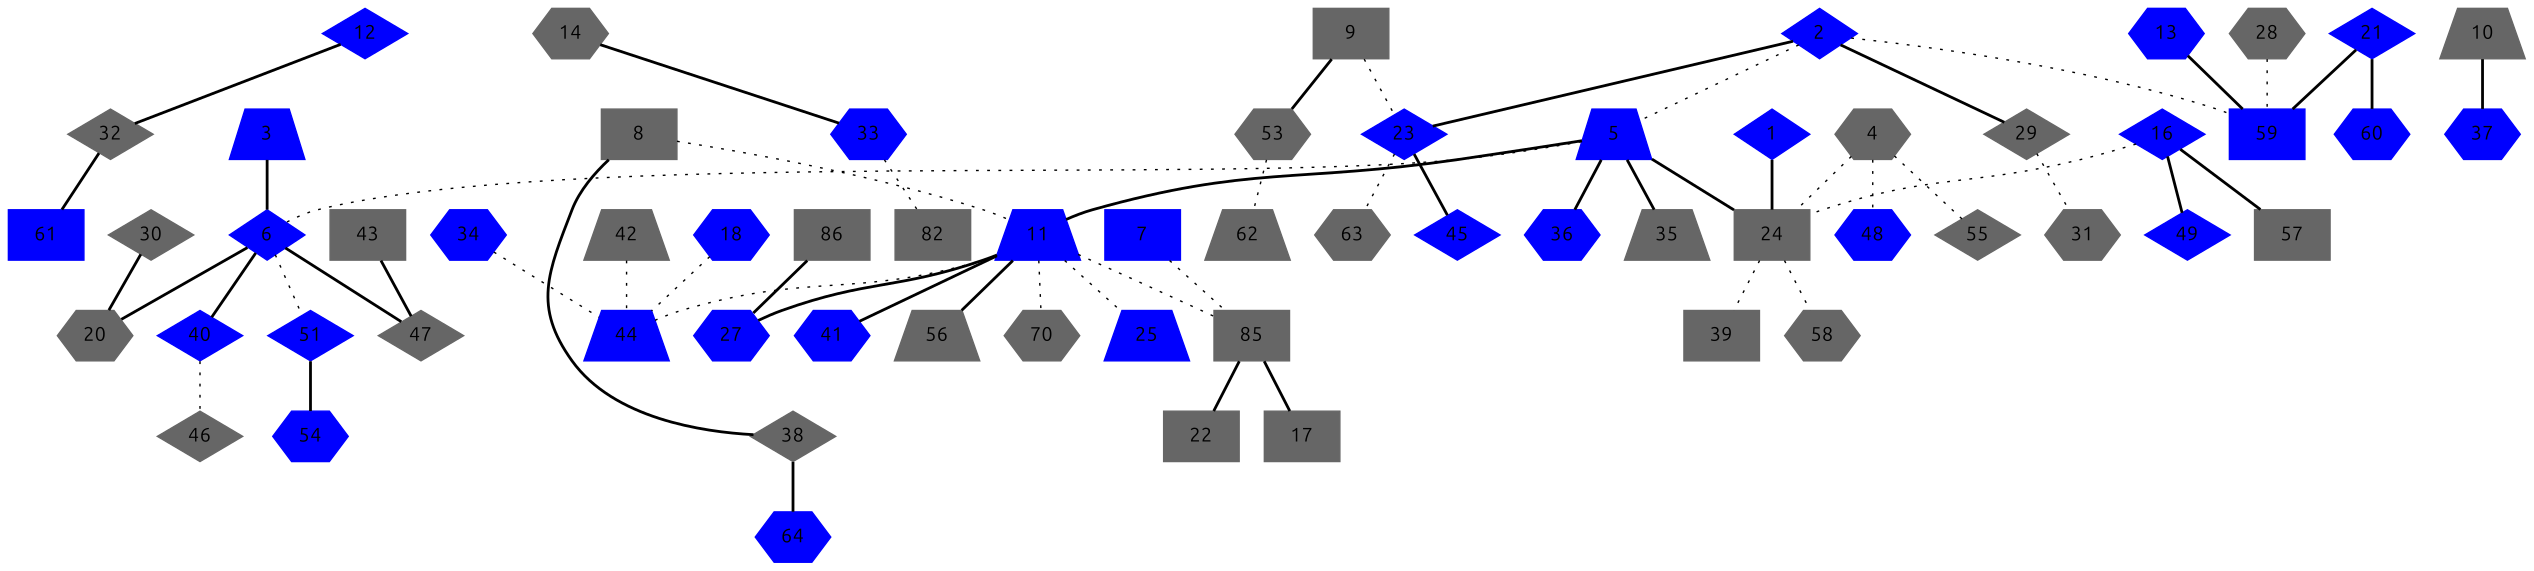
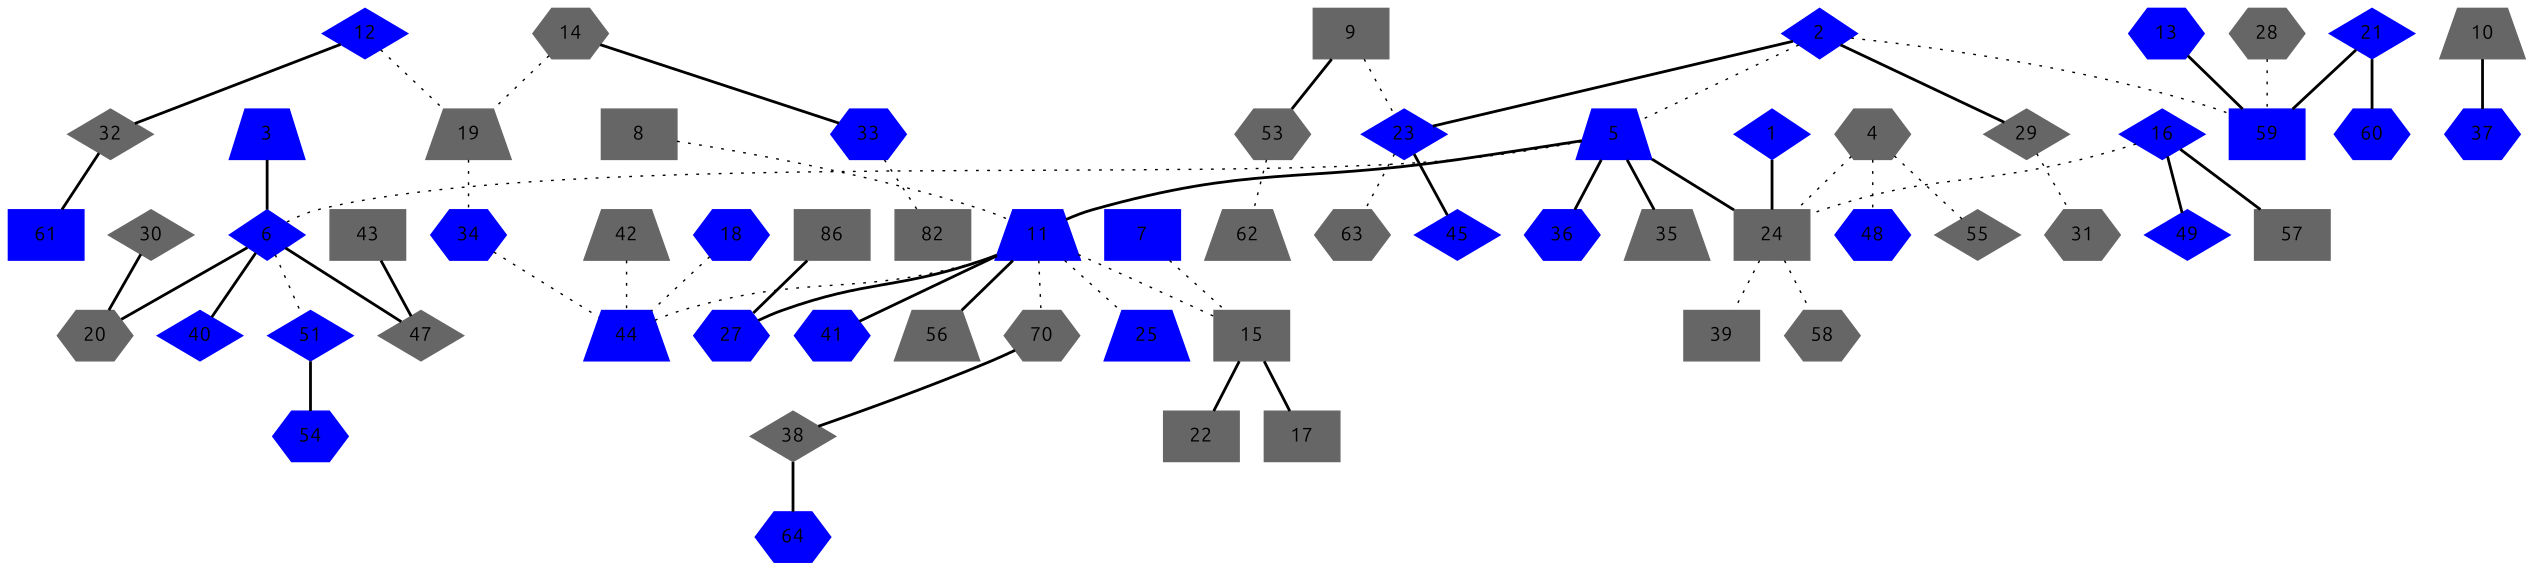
none -> (469, 134)
(1252, 336) -> (1252, 336)
(567, 352) -> (917, 390)
(200, 436) -> none
